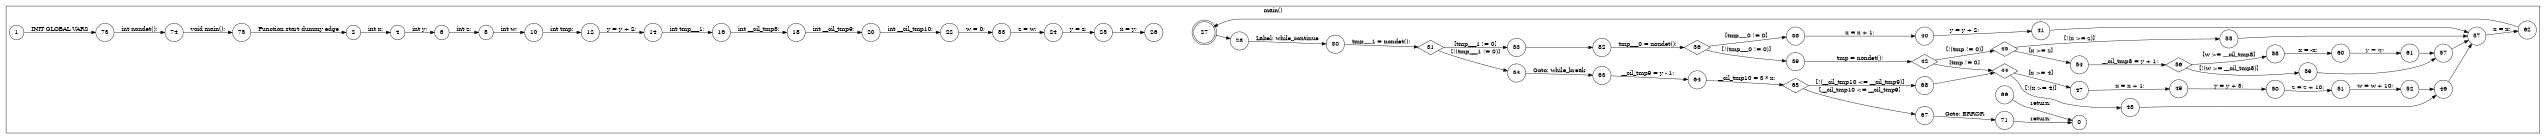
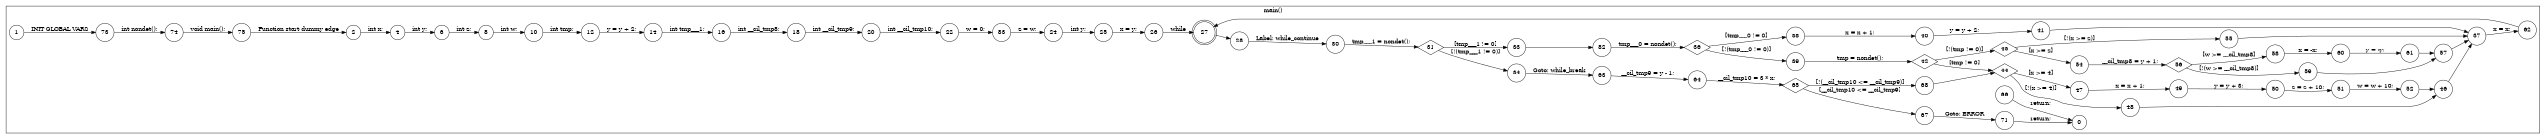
(1078, 29) -> (1078, 29)
none -> (1176, 32)
